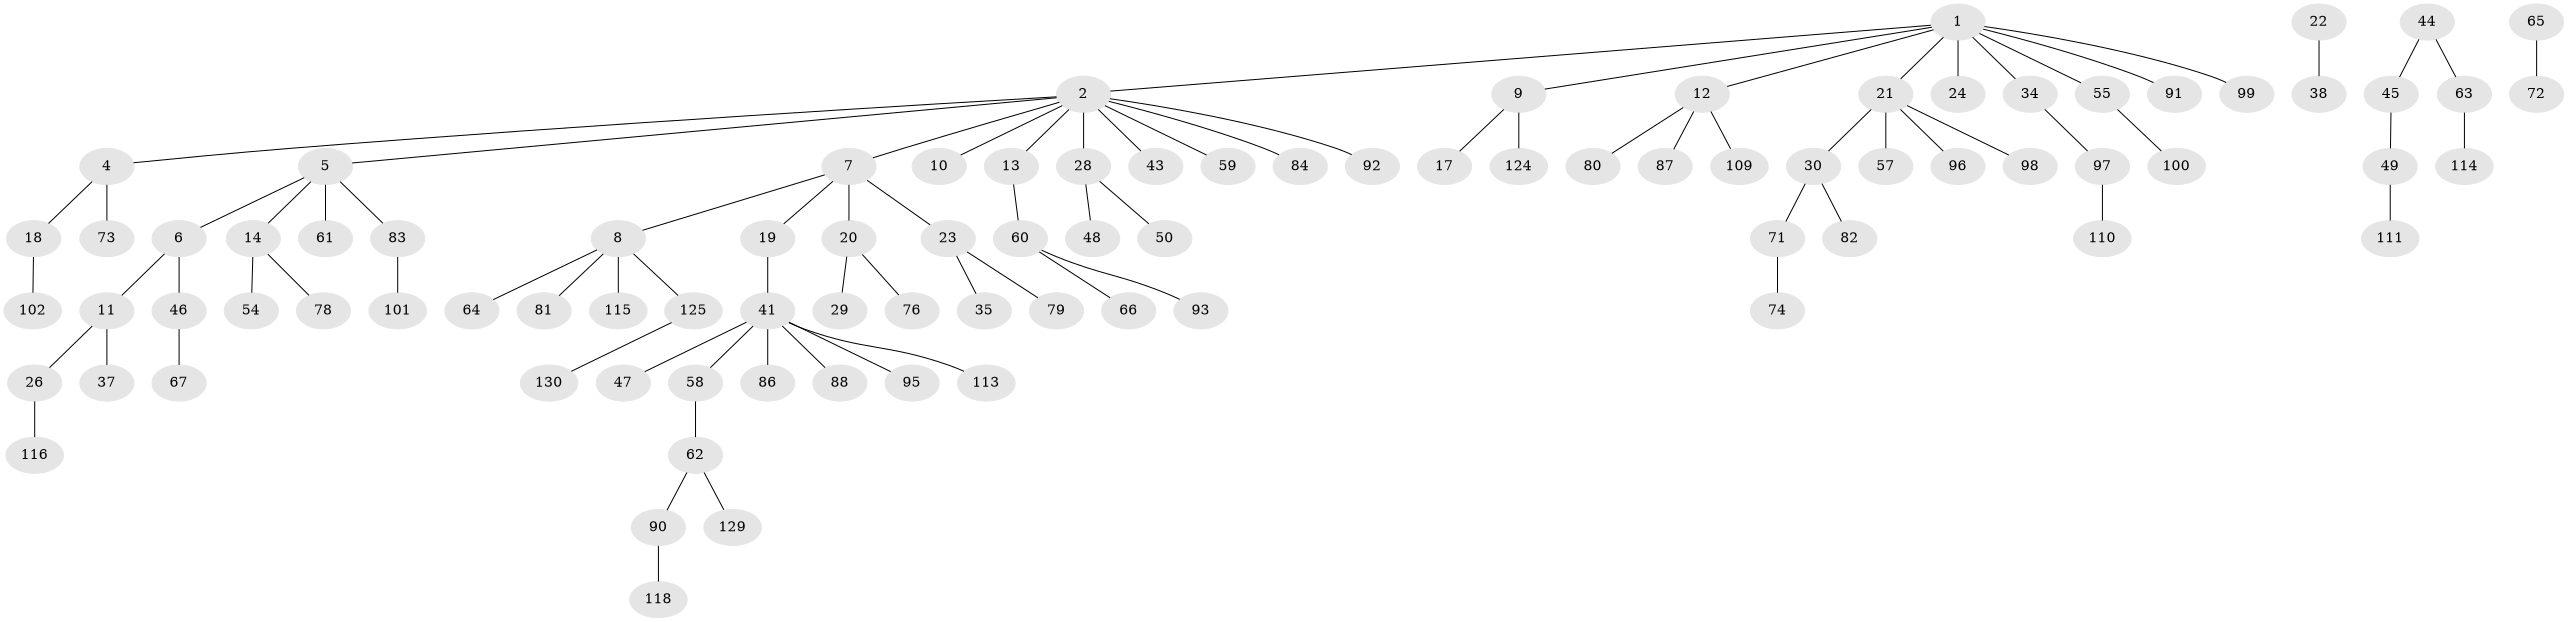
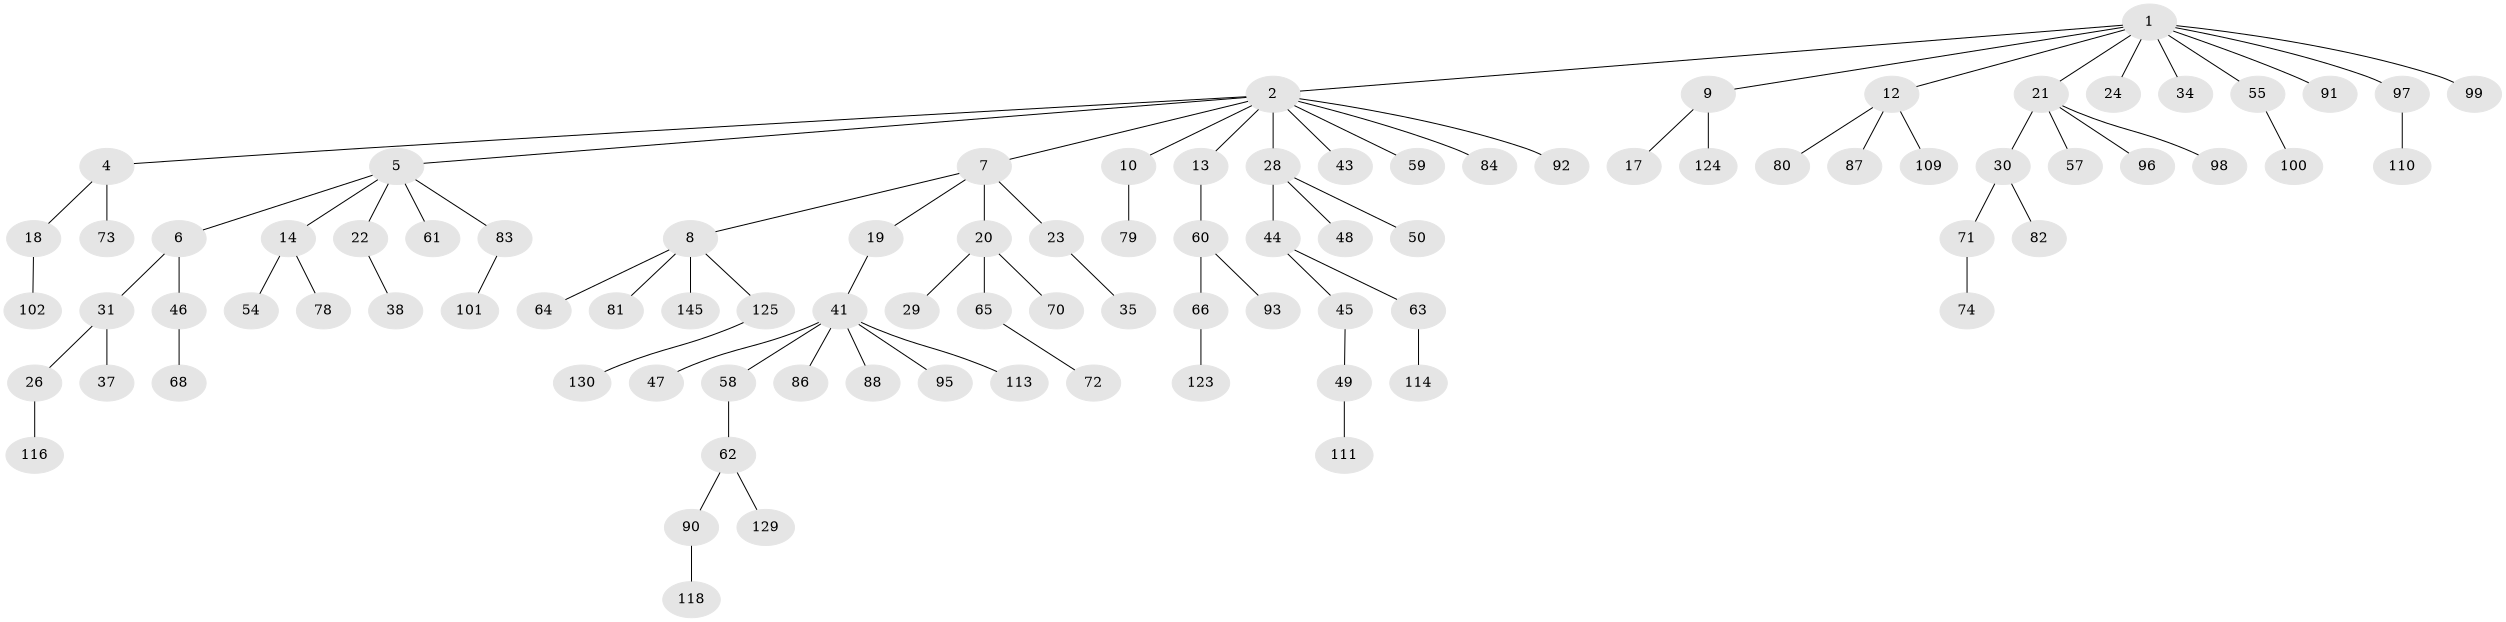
(2066, 130) -> (2280, 51)
none -> (379, 203)
none -> (1273, 203)
none -> (984, 275)
(1002, 275) -> (1129, 203)
(107, 311) -> (107, 311)
(618, 311) -> (691, 311)
(912, 311) -> (1057, 311)
(179, 383) -> (179, 383)
none -> (1201, 383)
